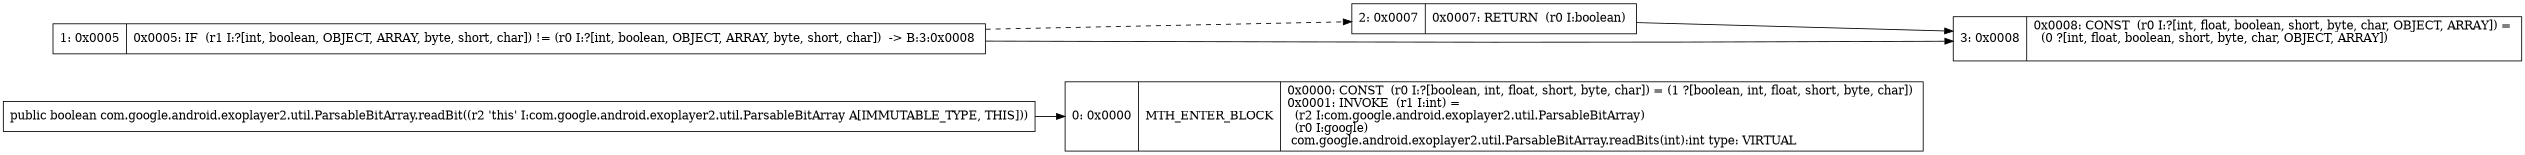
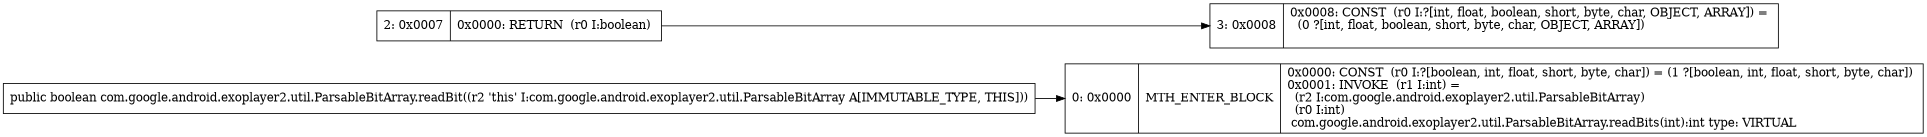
(1531, 18) -> (556, 25)
(519, 39) -> none
(1328, 129) -> (1316, 111)
